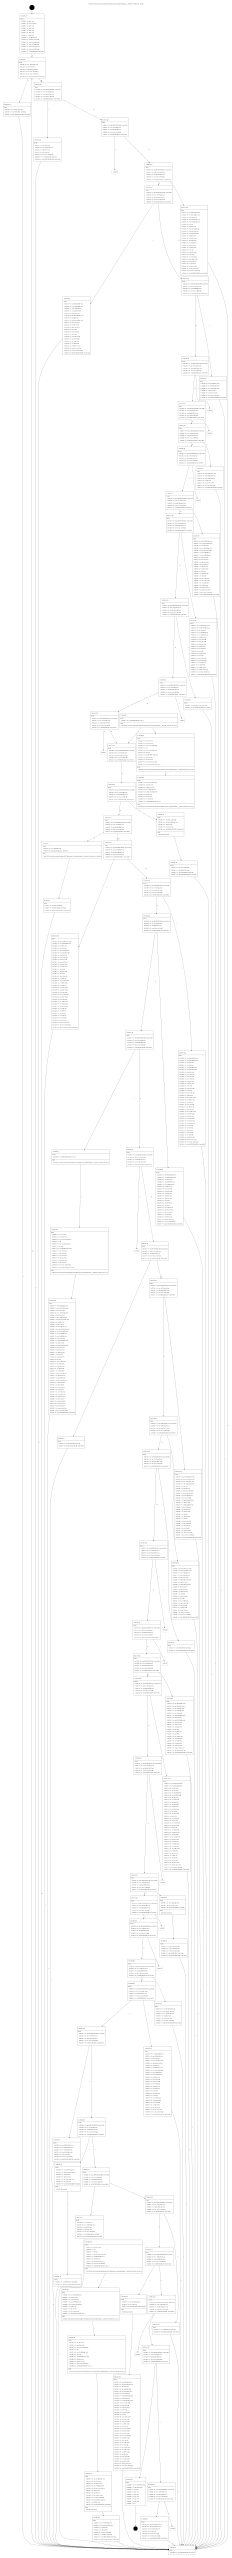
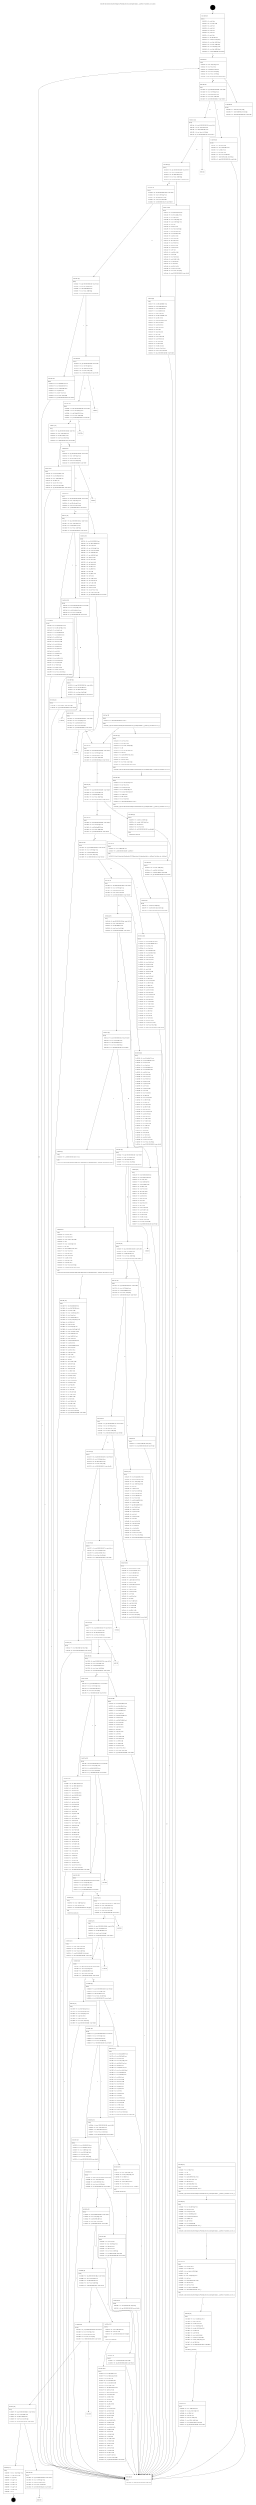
(155, 2529) -> none
